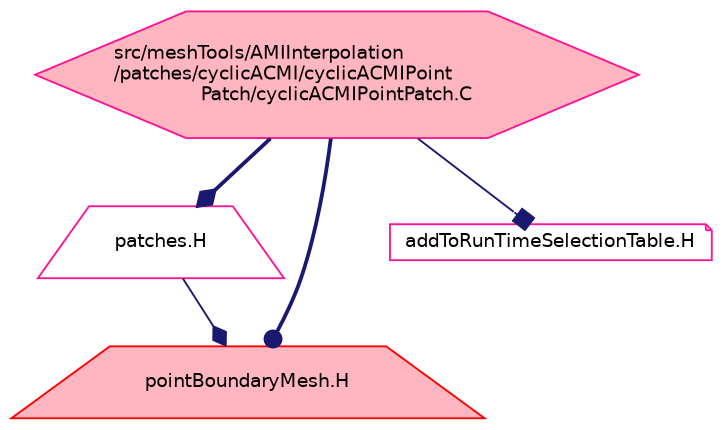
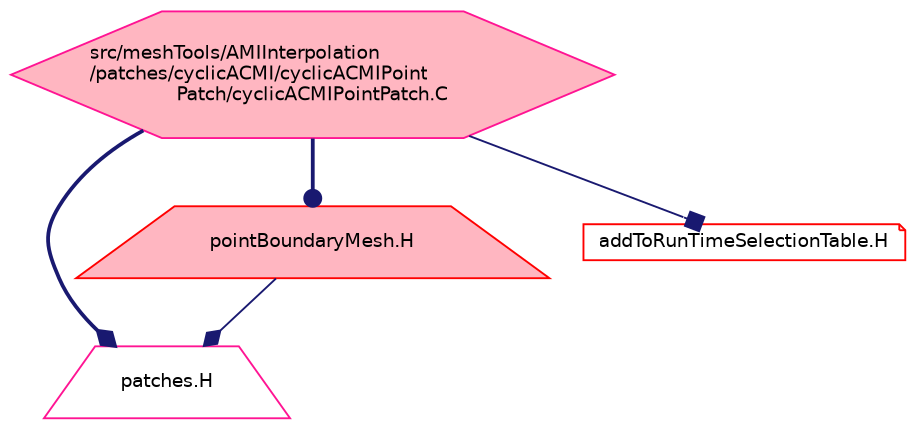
(551, 242) -> (744, 242)
(198, 302) -> (248, 304)
